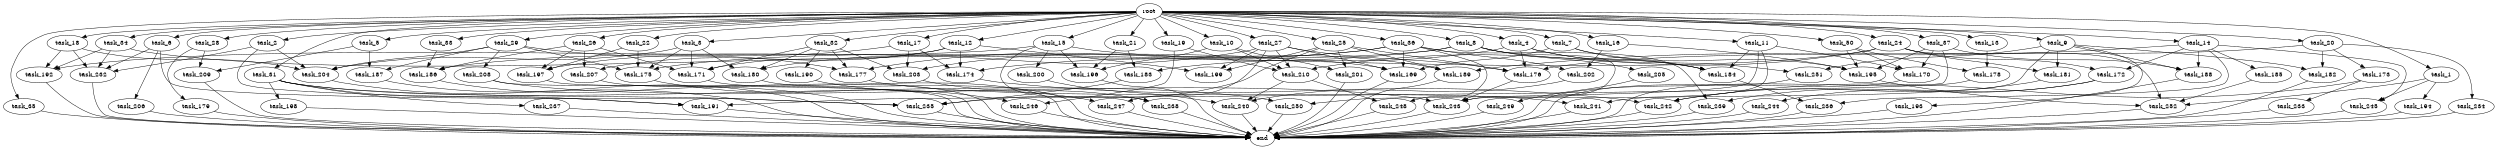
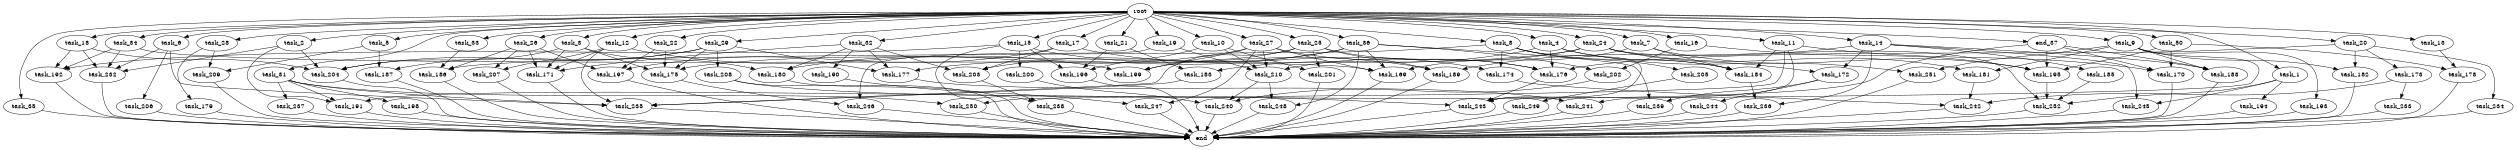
(1939, 43) -> (2047, 43)
(960, 57) -> (581, 76)
